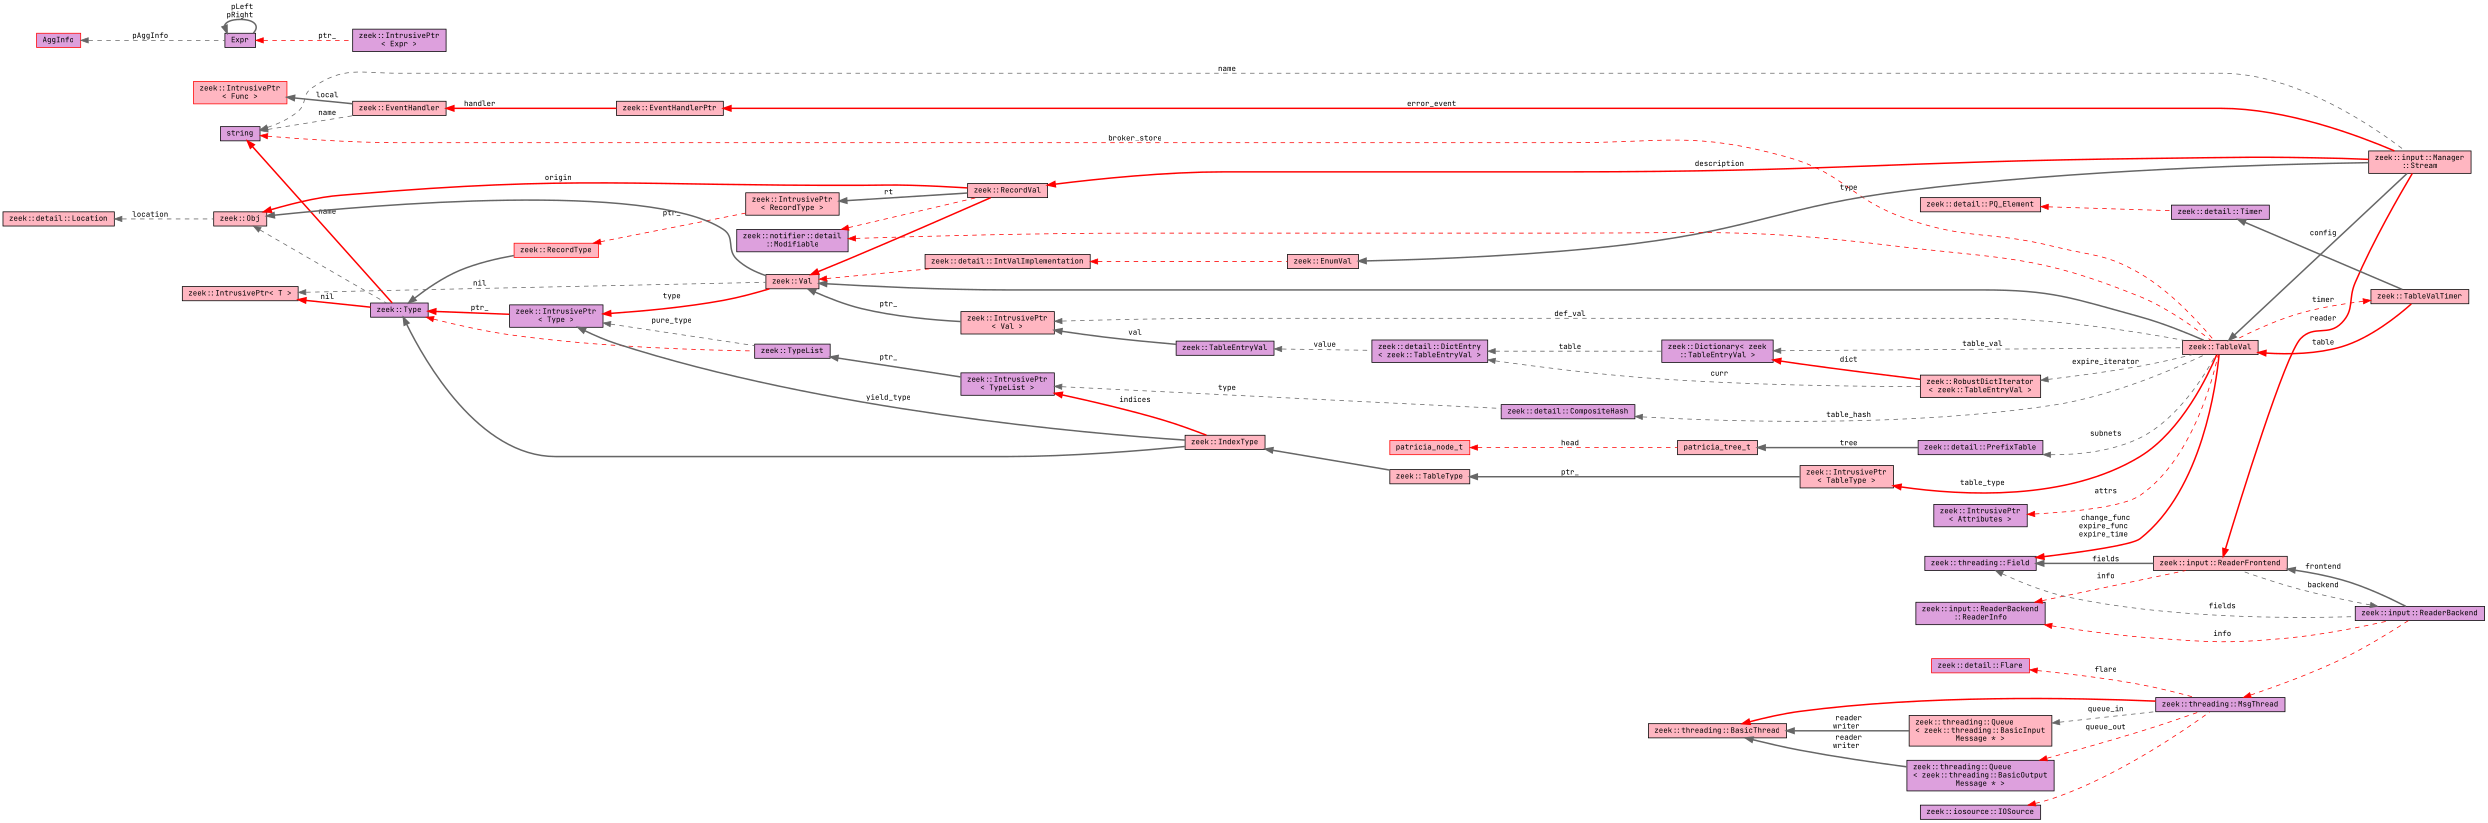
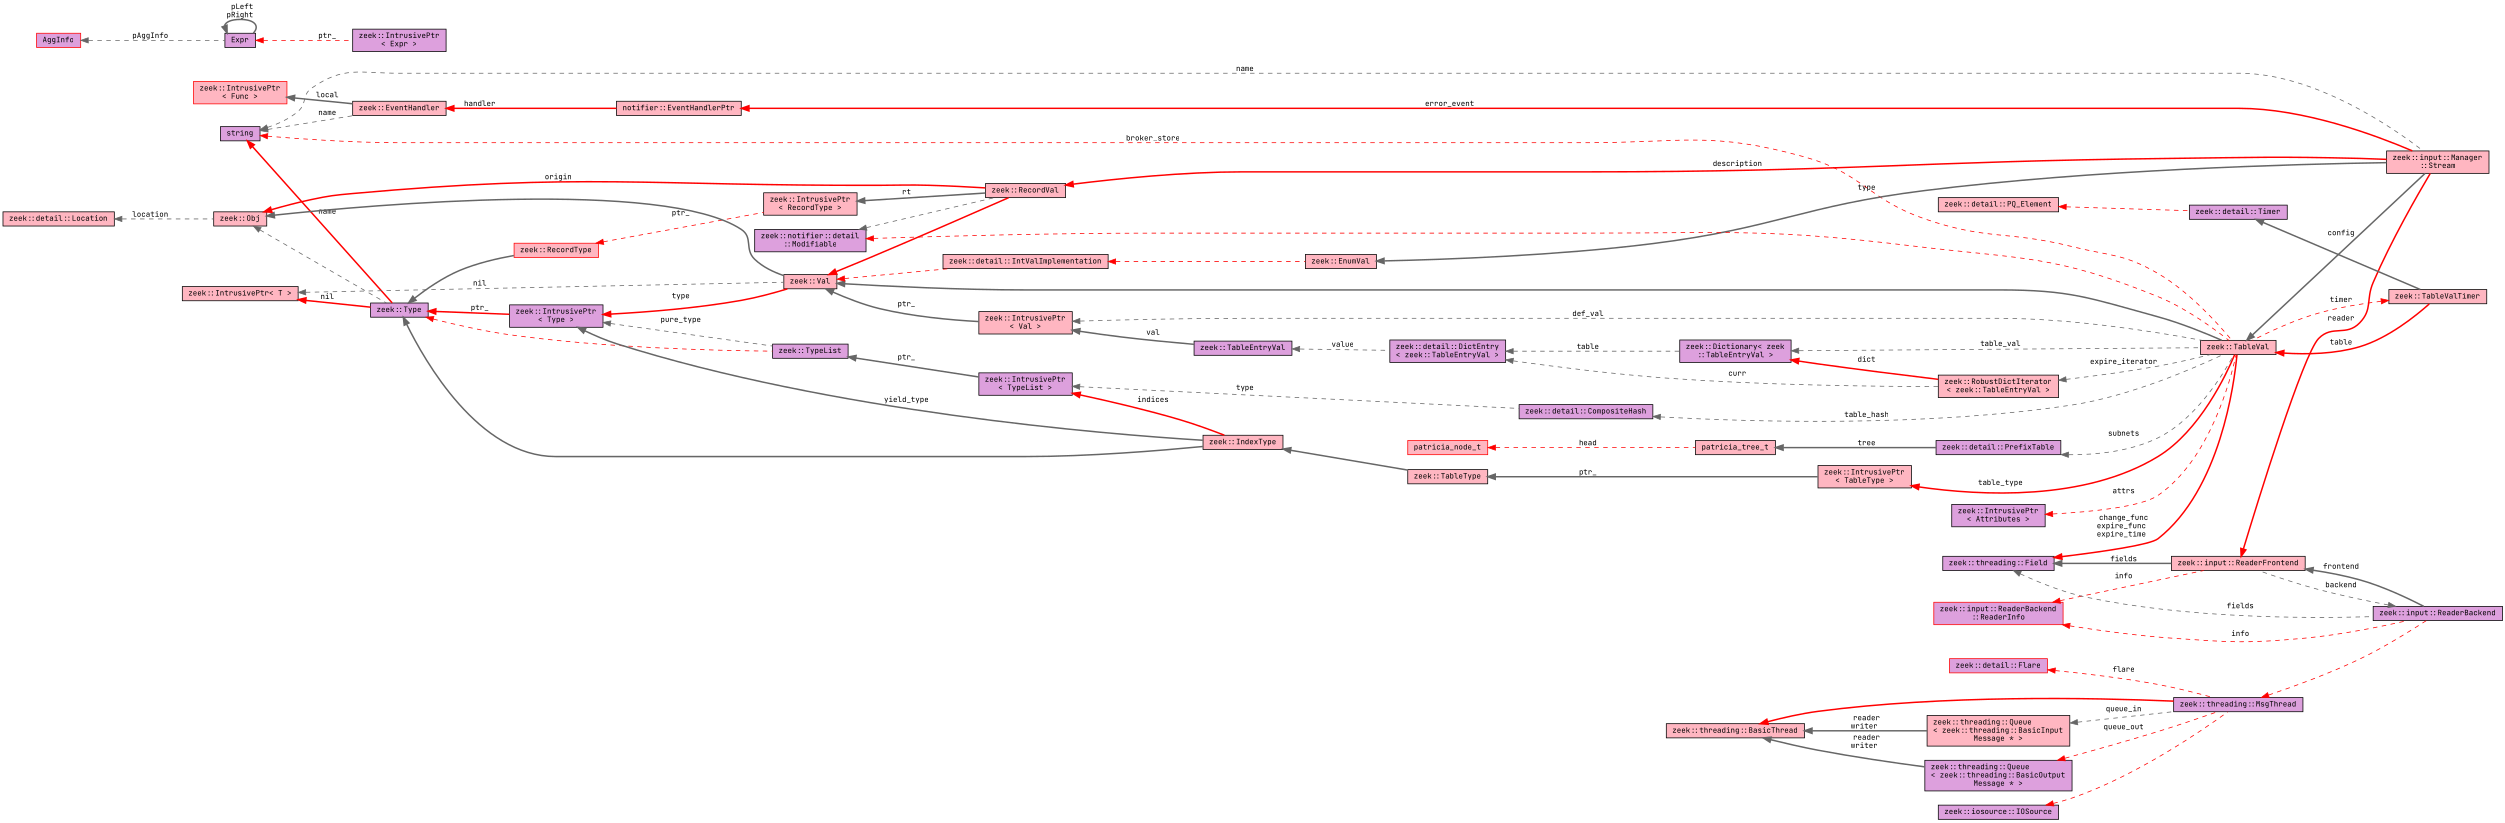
(670, 108) -> (679, 108)
(913, 213) -> (931, 213)
(1981, 613) -> (1998, 613)
